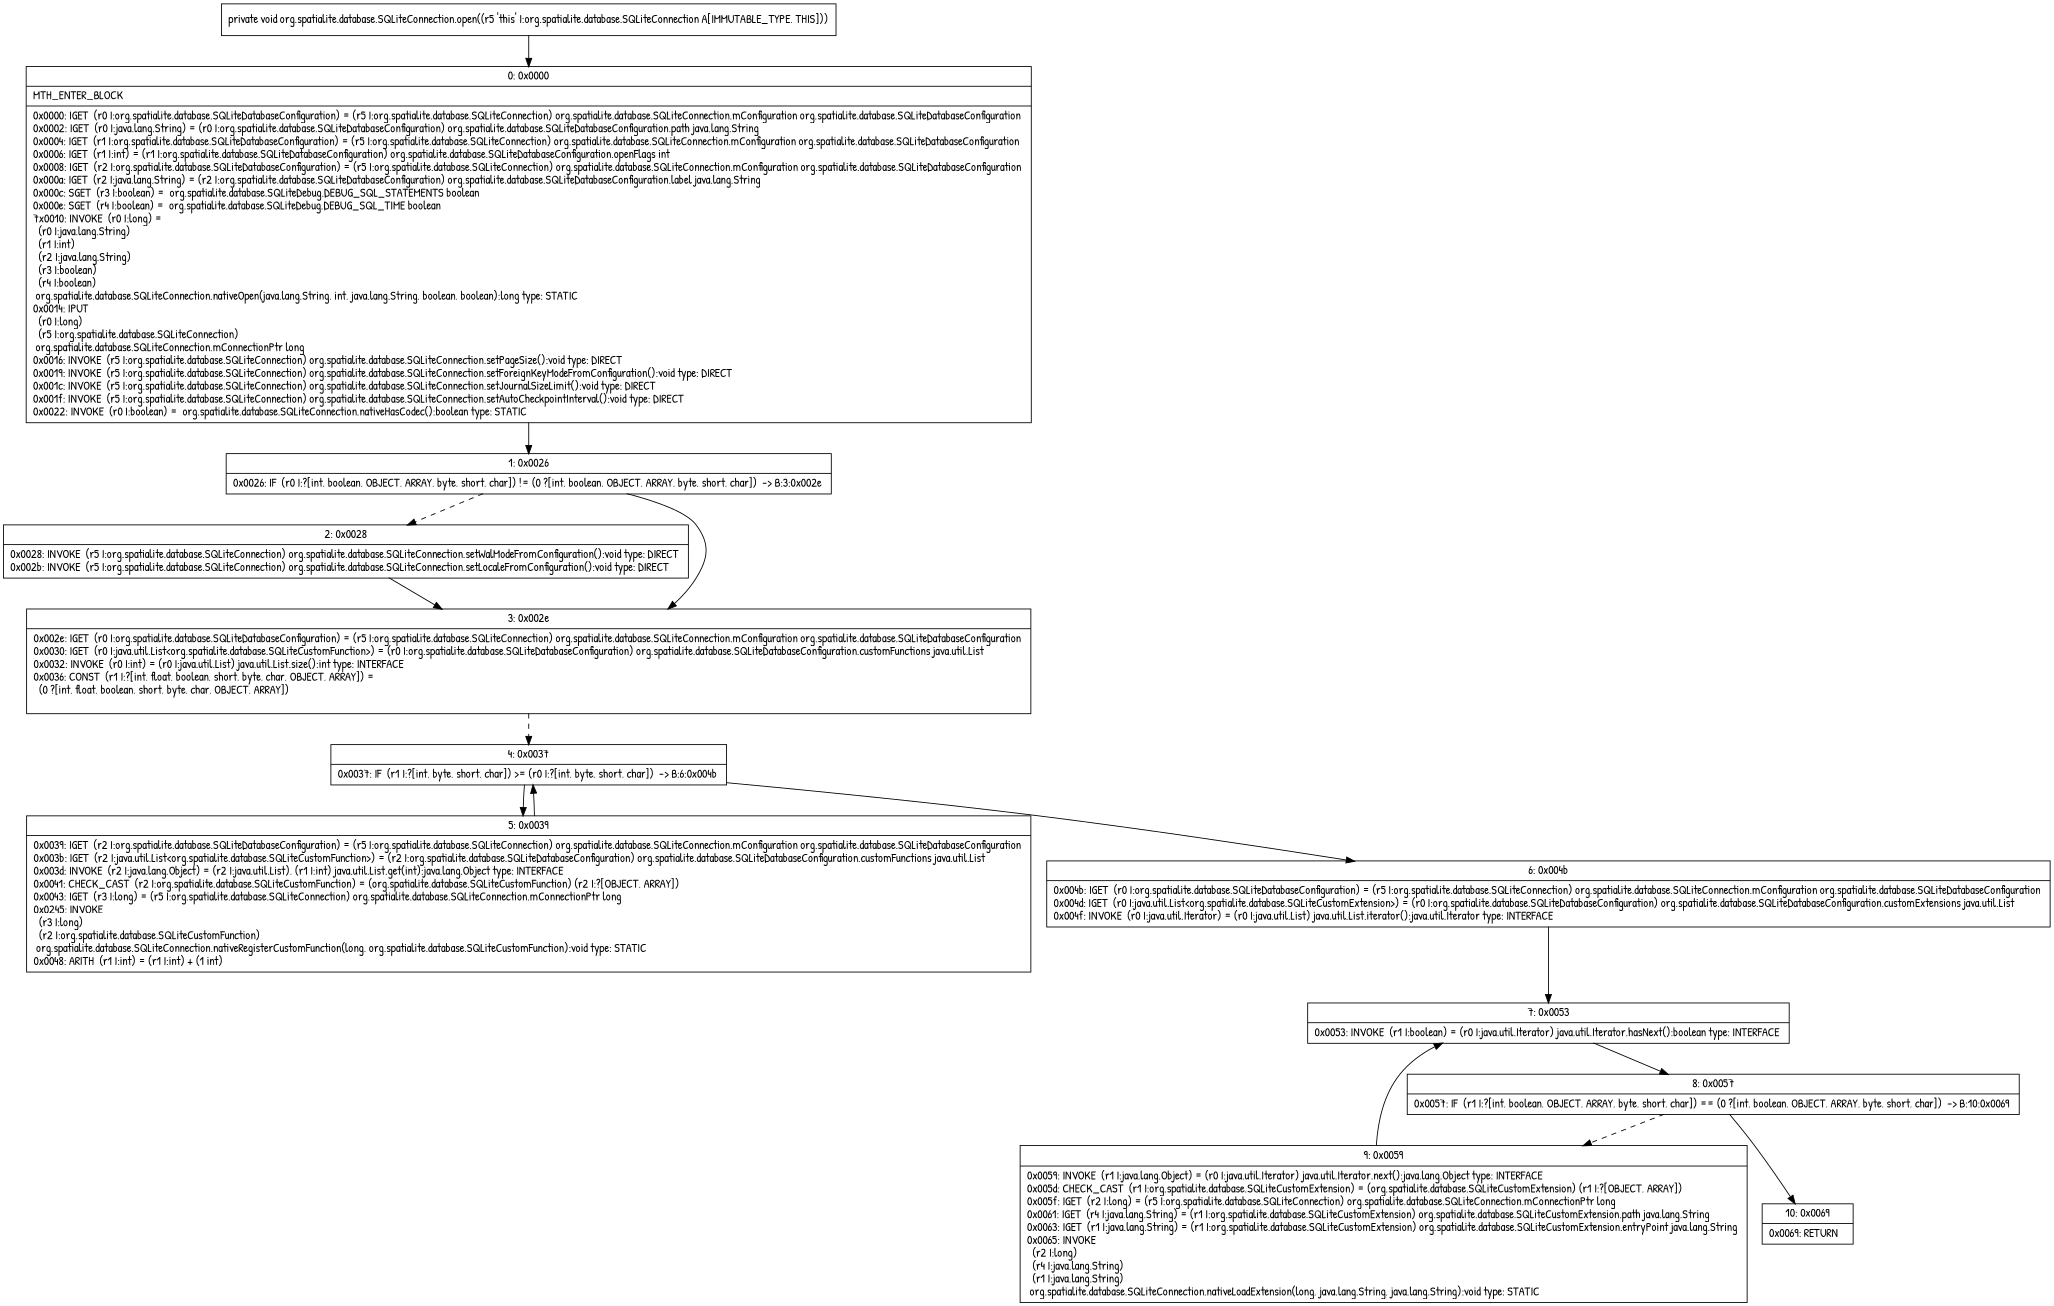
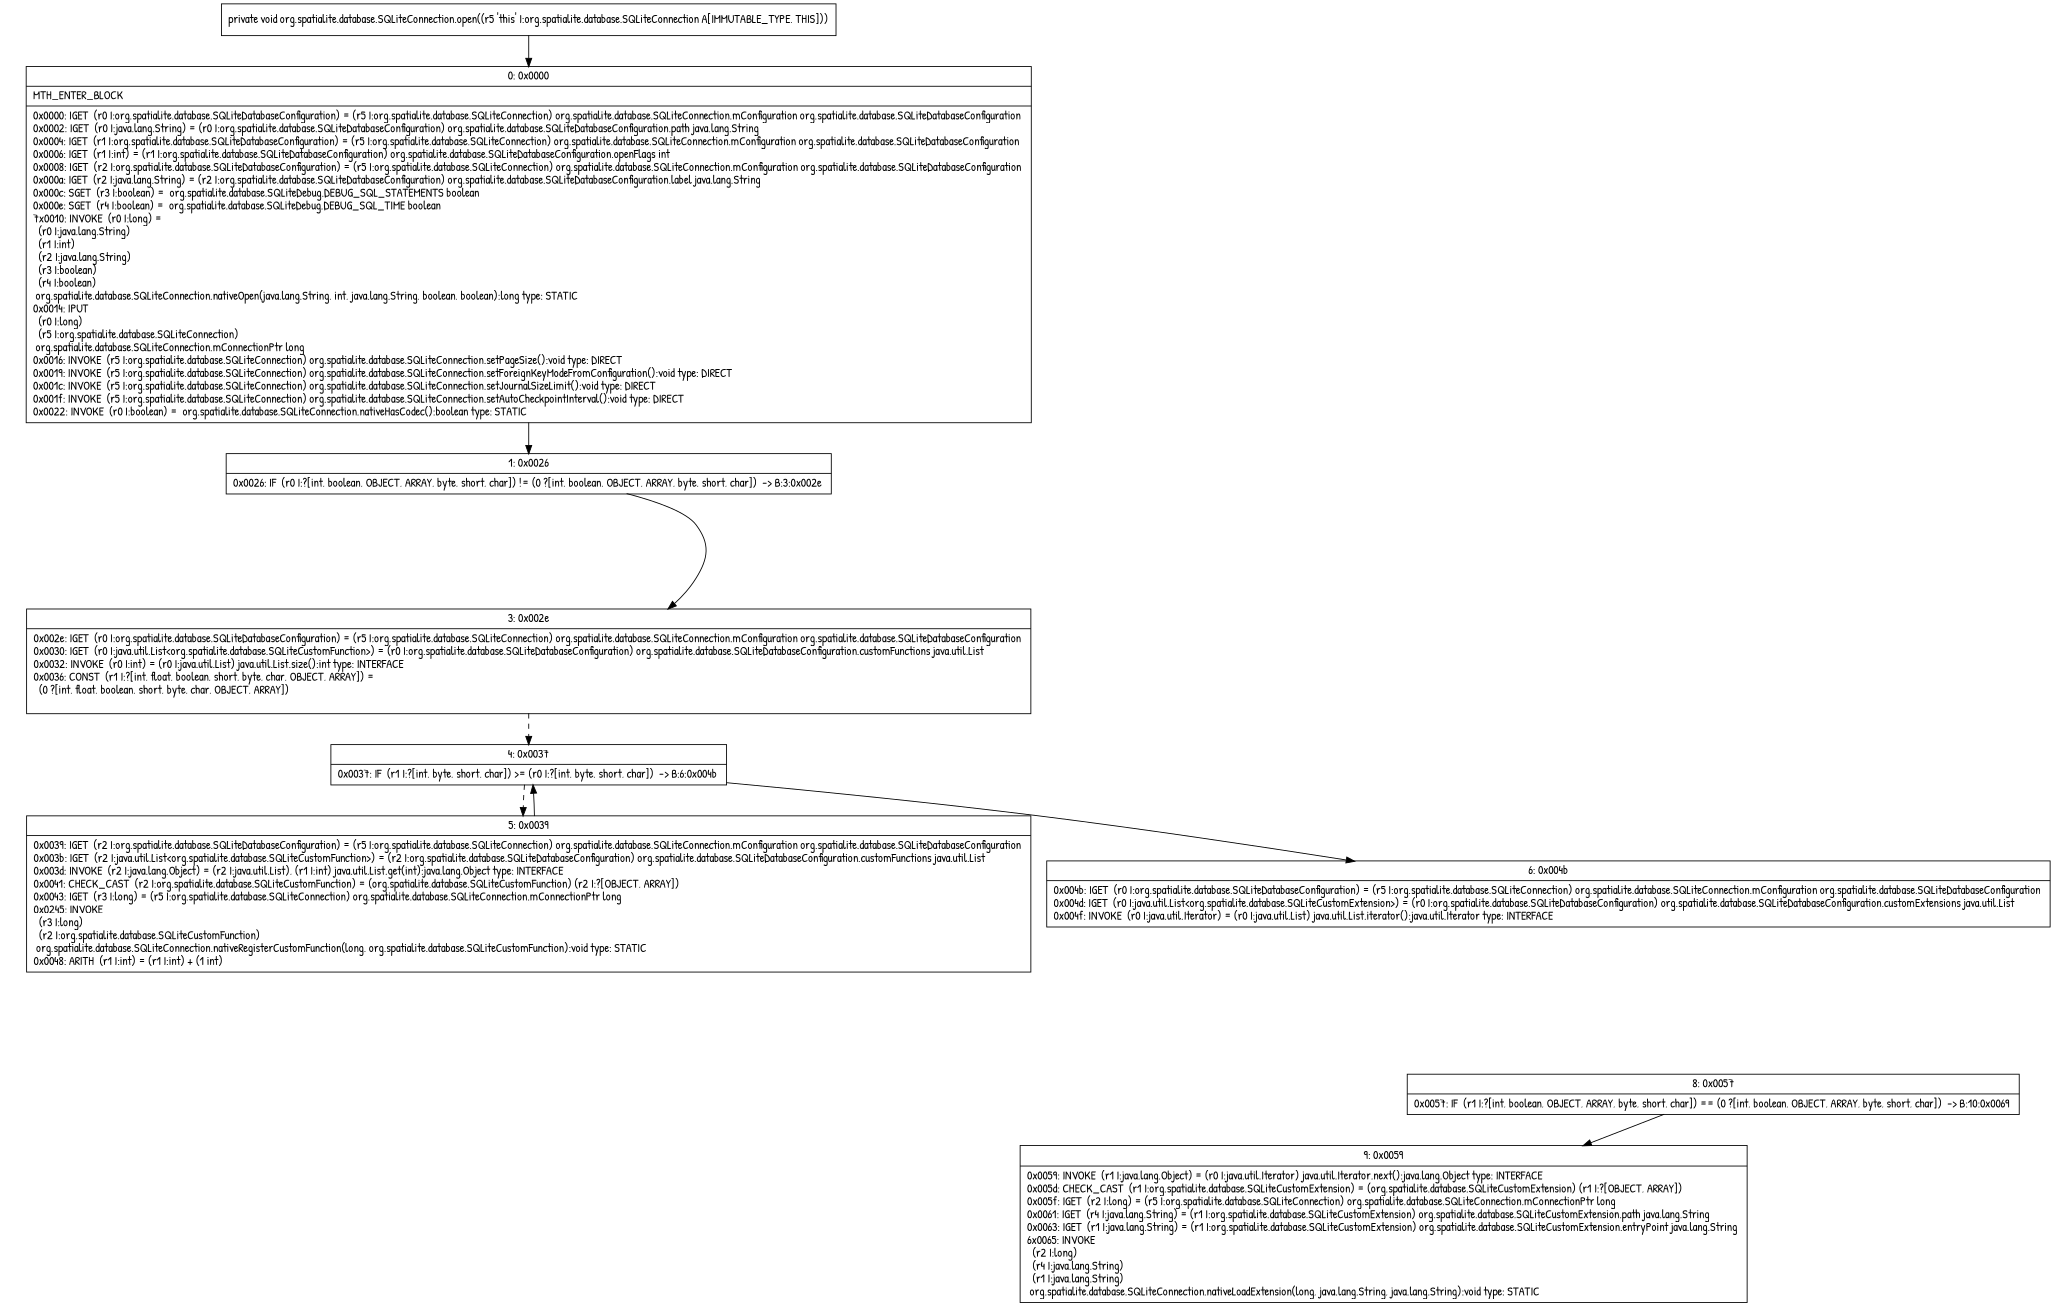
(346, 551) -> none
(524, 796) -> (524, 796)
(1548, 1023) -> none
(1628, 1128) -> (1628, 1128)
(1808, 1224) -> none
(1064, 1240) -> (1064, 1240)
